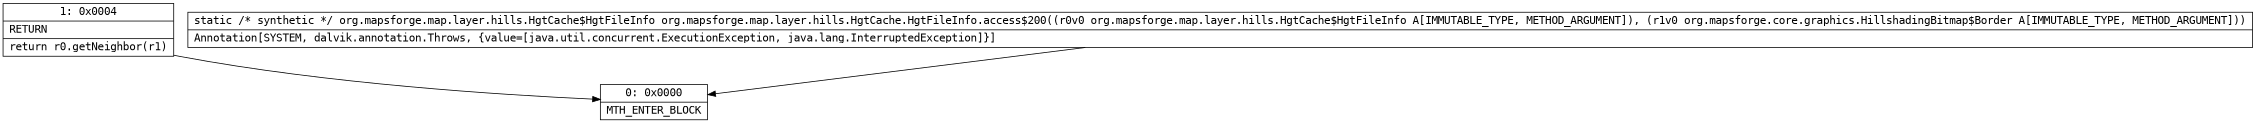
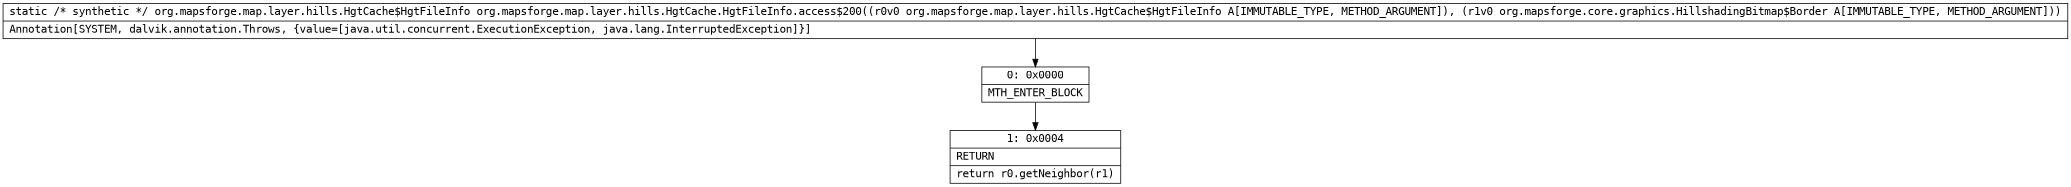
(382, 84) -> (1035, 112)
